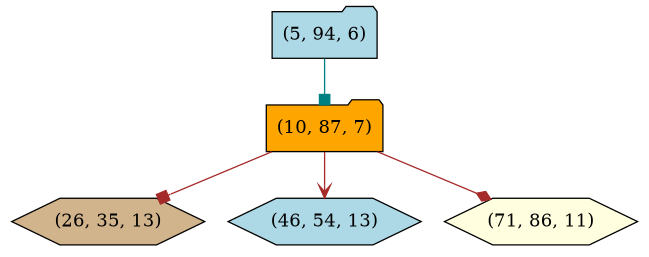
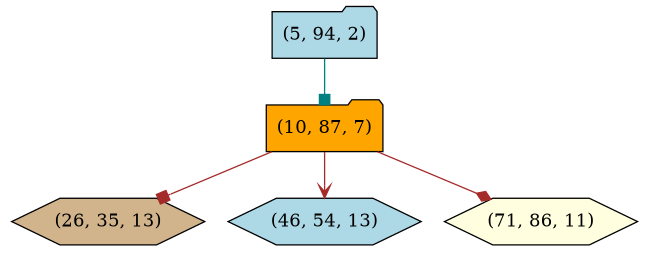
(325, 35) -> (325, 35)
